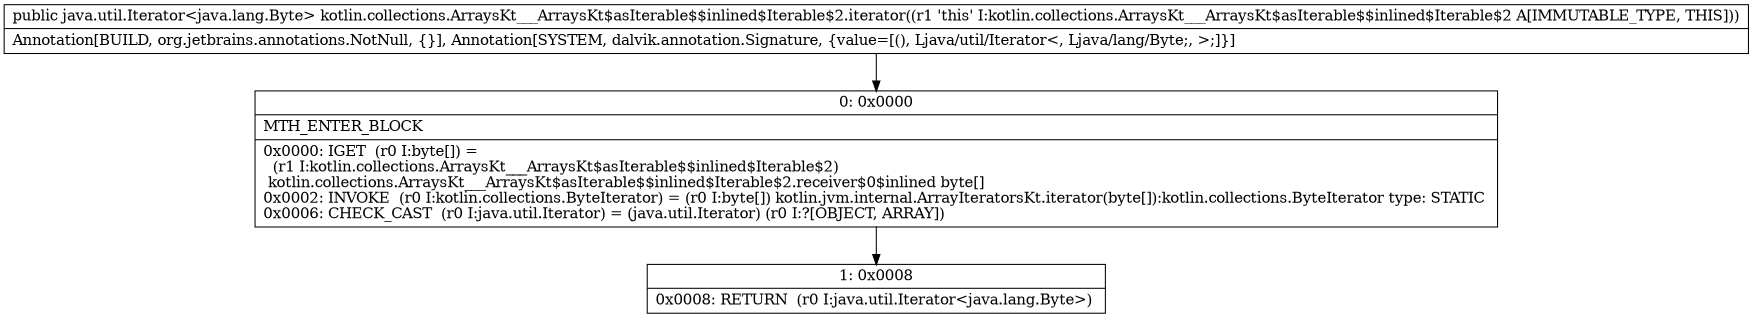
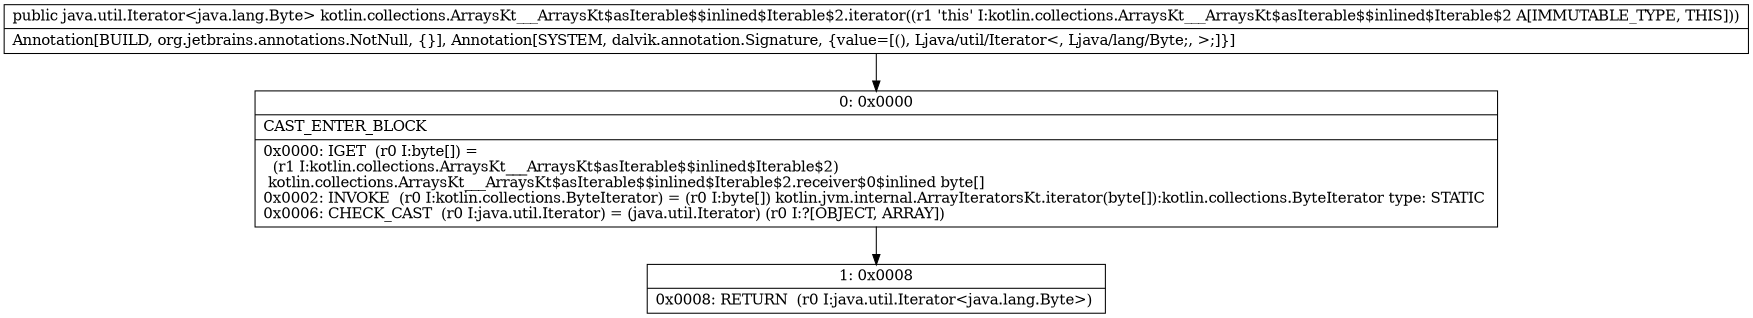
(343, 127) -> (345, 127)
